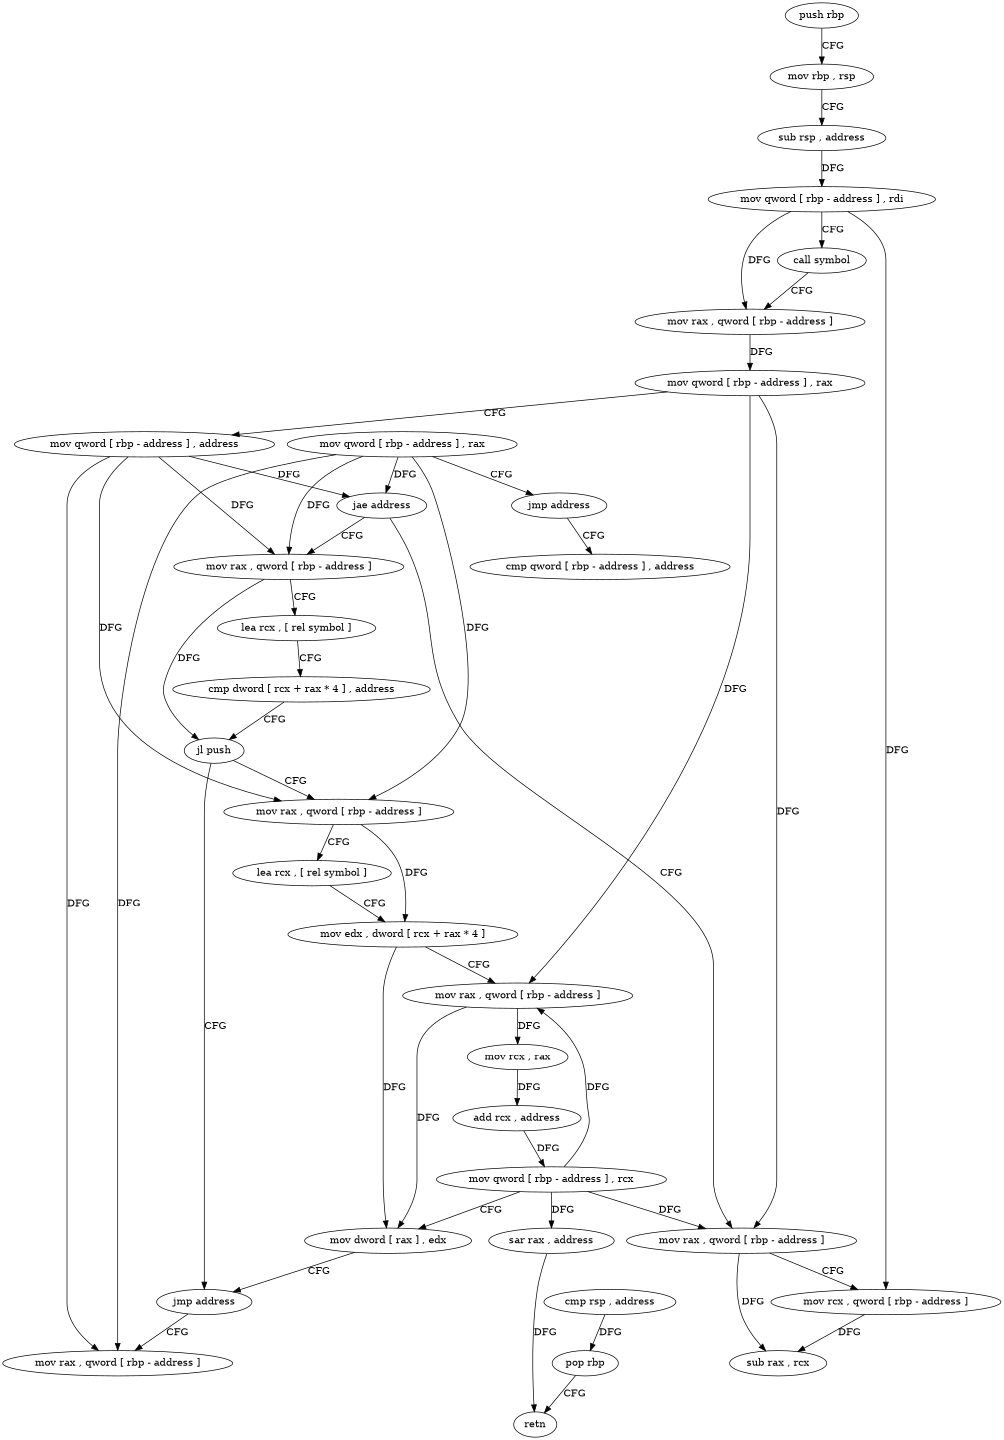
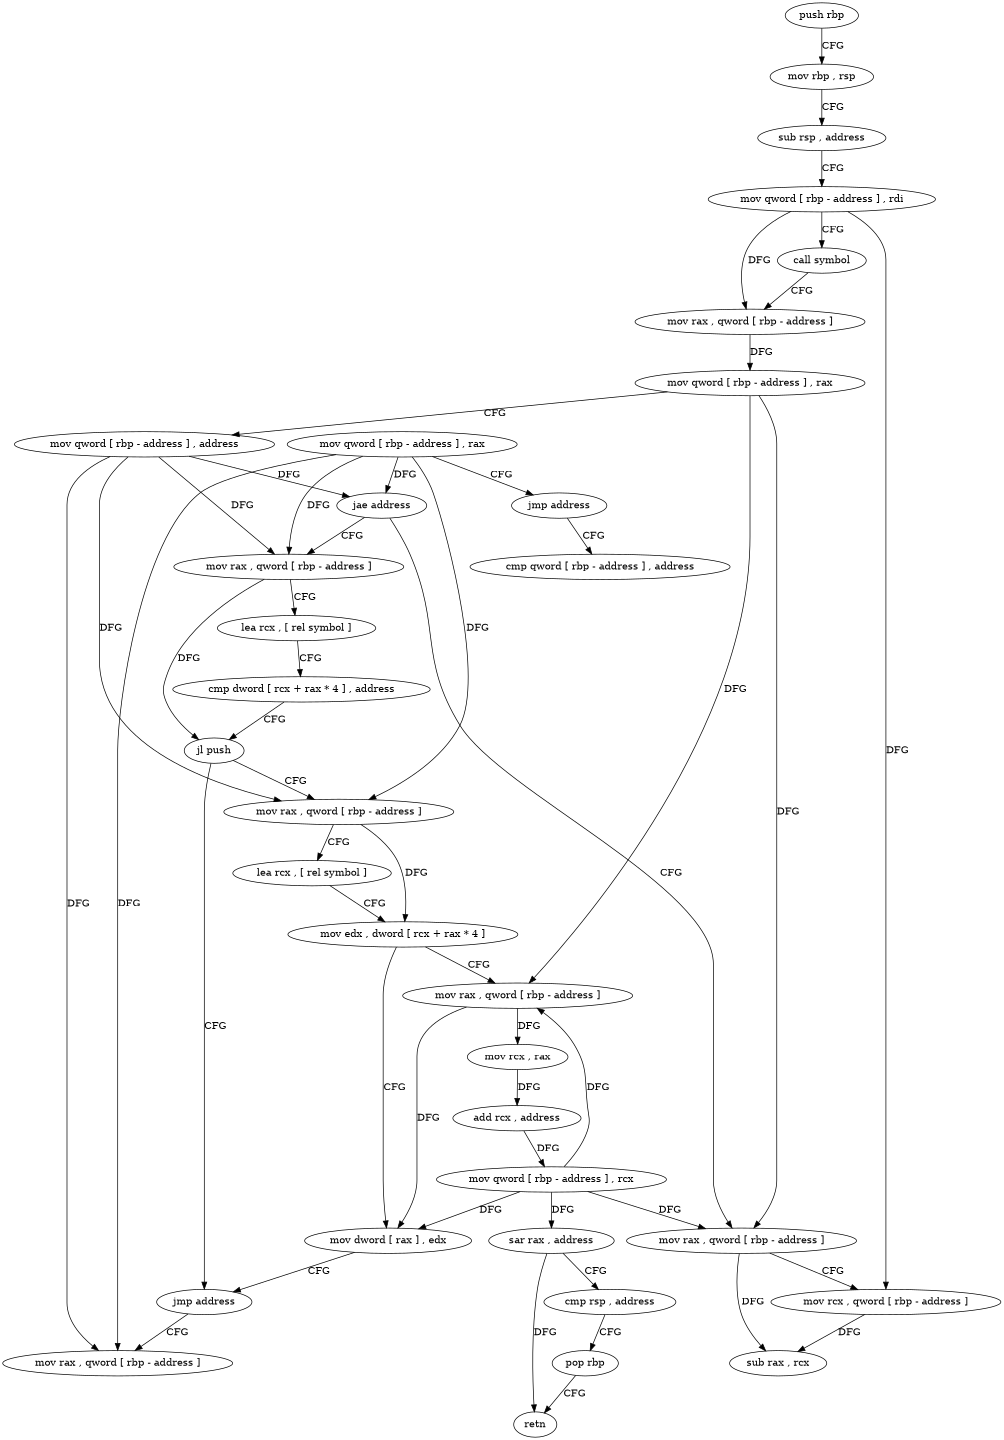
(833, 169) -> (833, 169)
(395, 1088) -> (395, 1088)
(491, 1210) -> (491, 1210)
none -> (578, 1269)
(611, 1333) -> (611, 1333)
